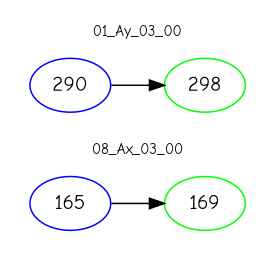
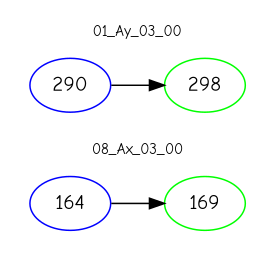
(70, 203) -> (70, 203)
